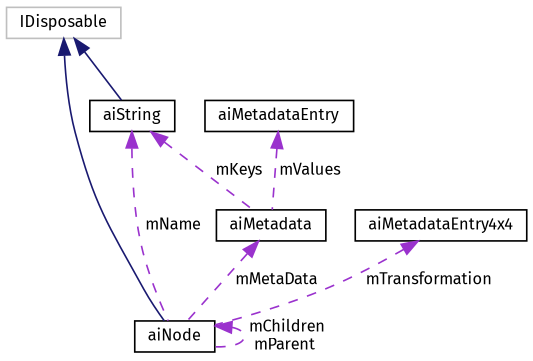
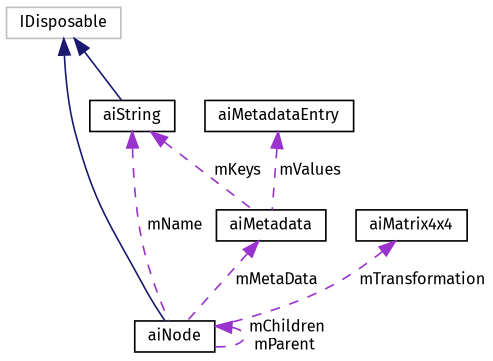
(441, 225) -> (412, 225)
